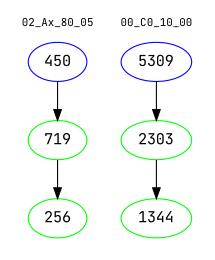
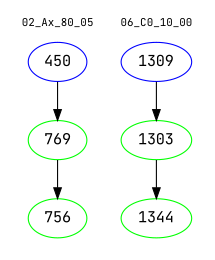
(157, 23) -> (157, 23)
(156, 62) -> (156, 62)
(58, 140) -> (58, 140)
(156, 140) -> (156, 140)
(58, 218) -> (58, 218)
